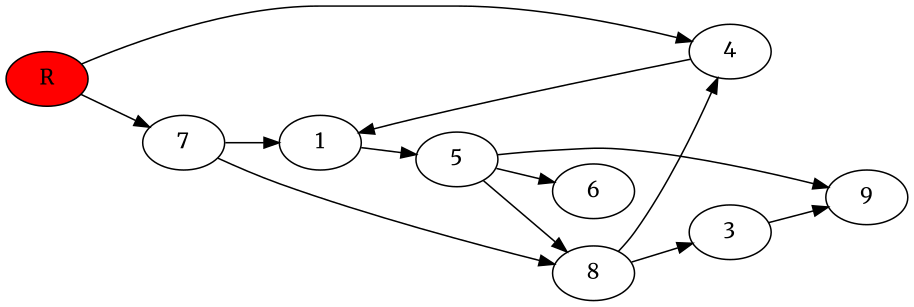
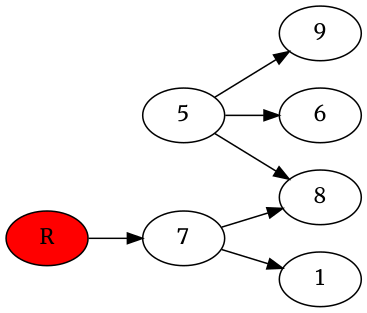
(730, 52) -> none
(381, 150) -> none
(730, 232) -> none
